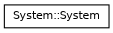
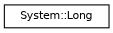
(57, 16) -> (57, 16)
